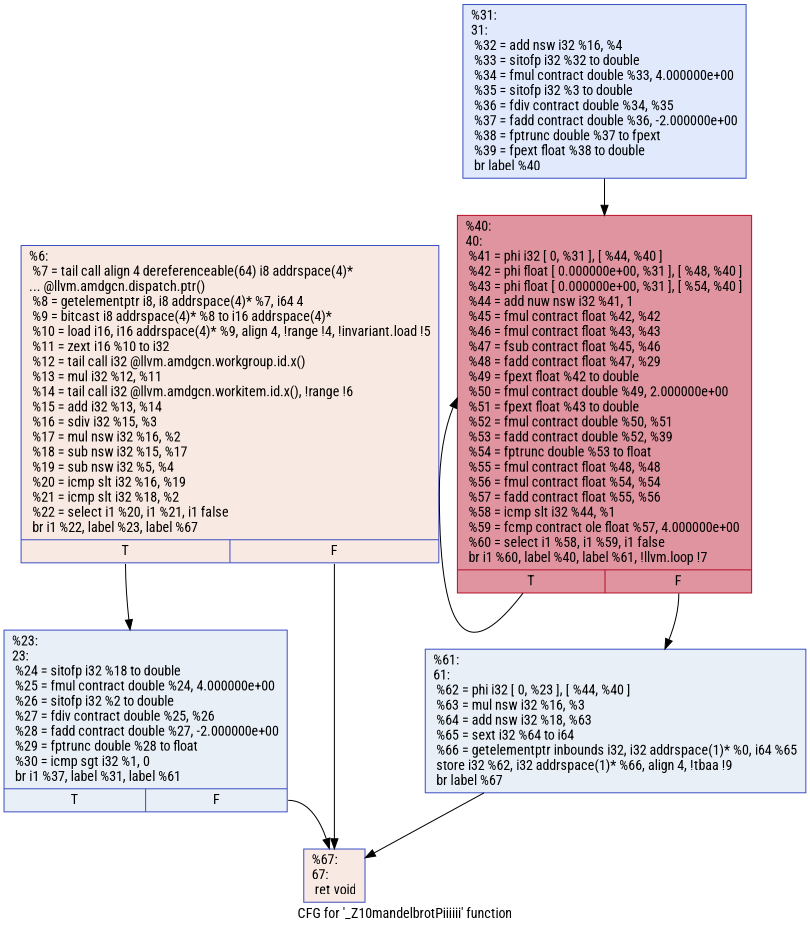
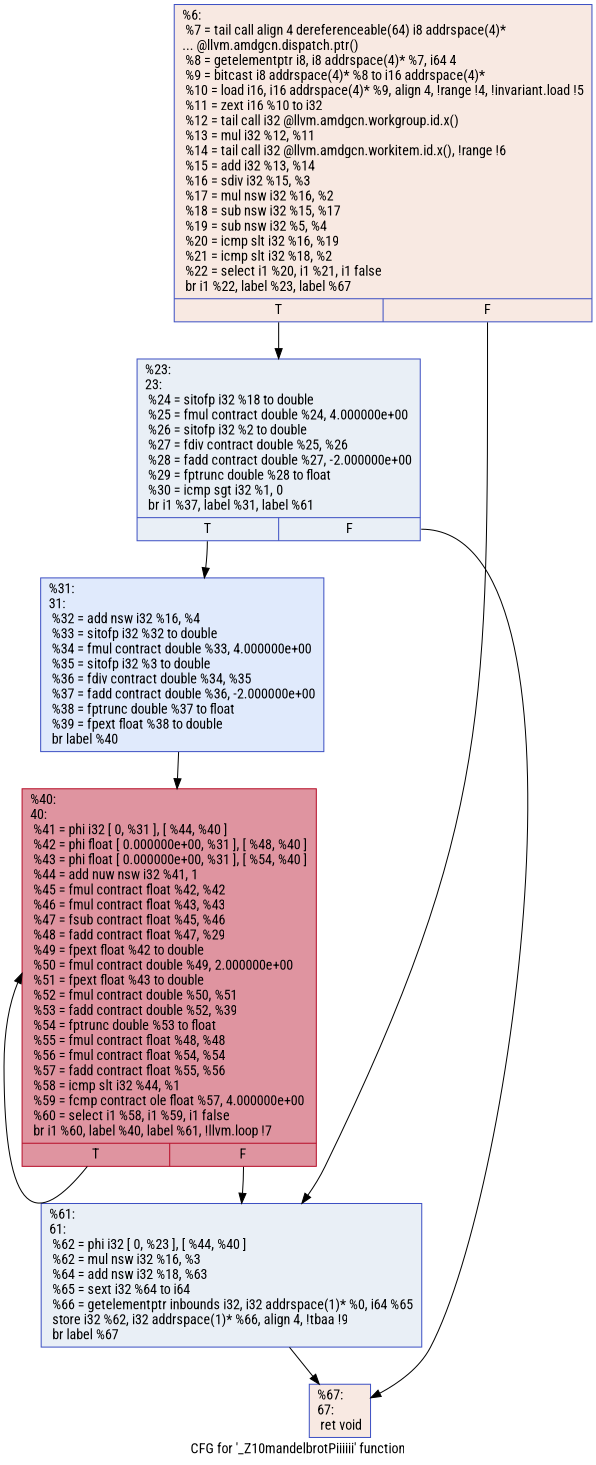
(566, 136) -> (142, 709)
none -> (207, 555)
(334, 701) -> (466, 773)
(509, 705) -> (125, 1260)
